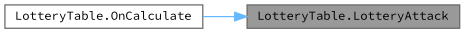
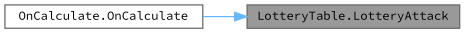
(104, 17) -> (104, 17)
